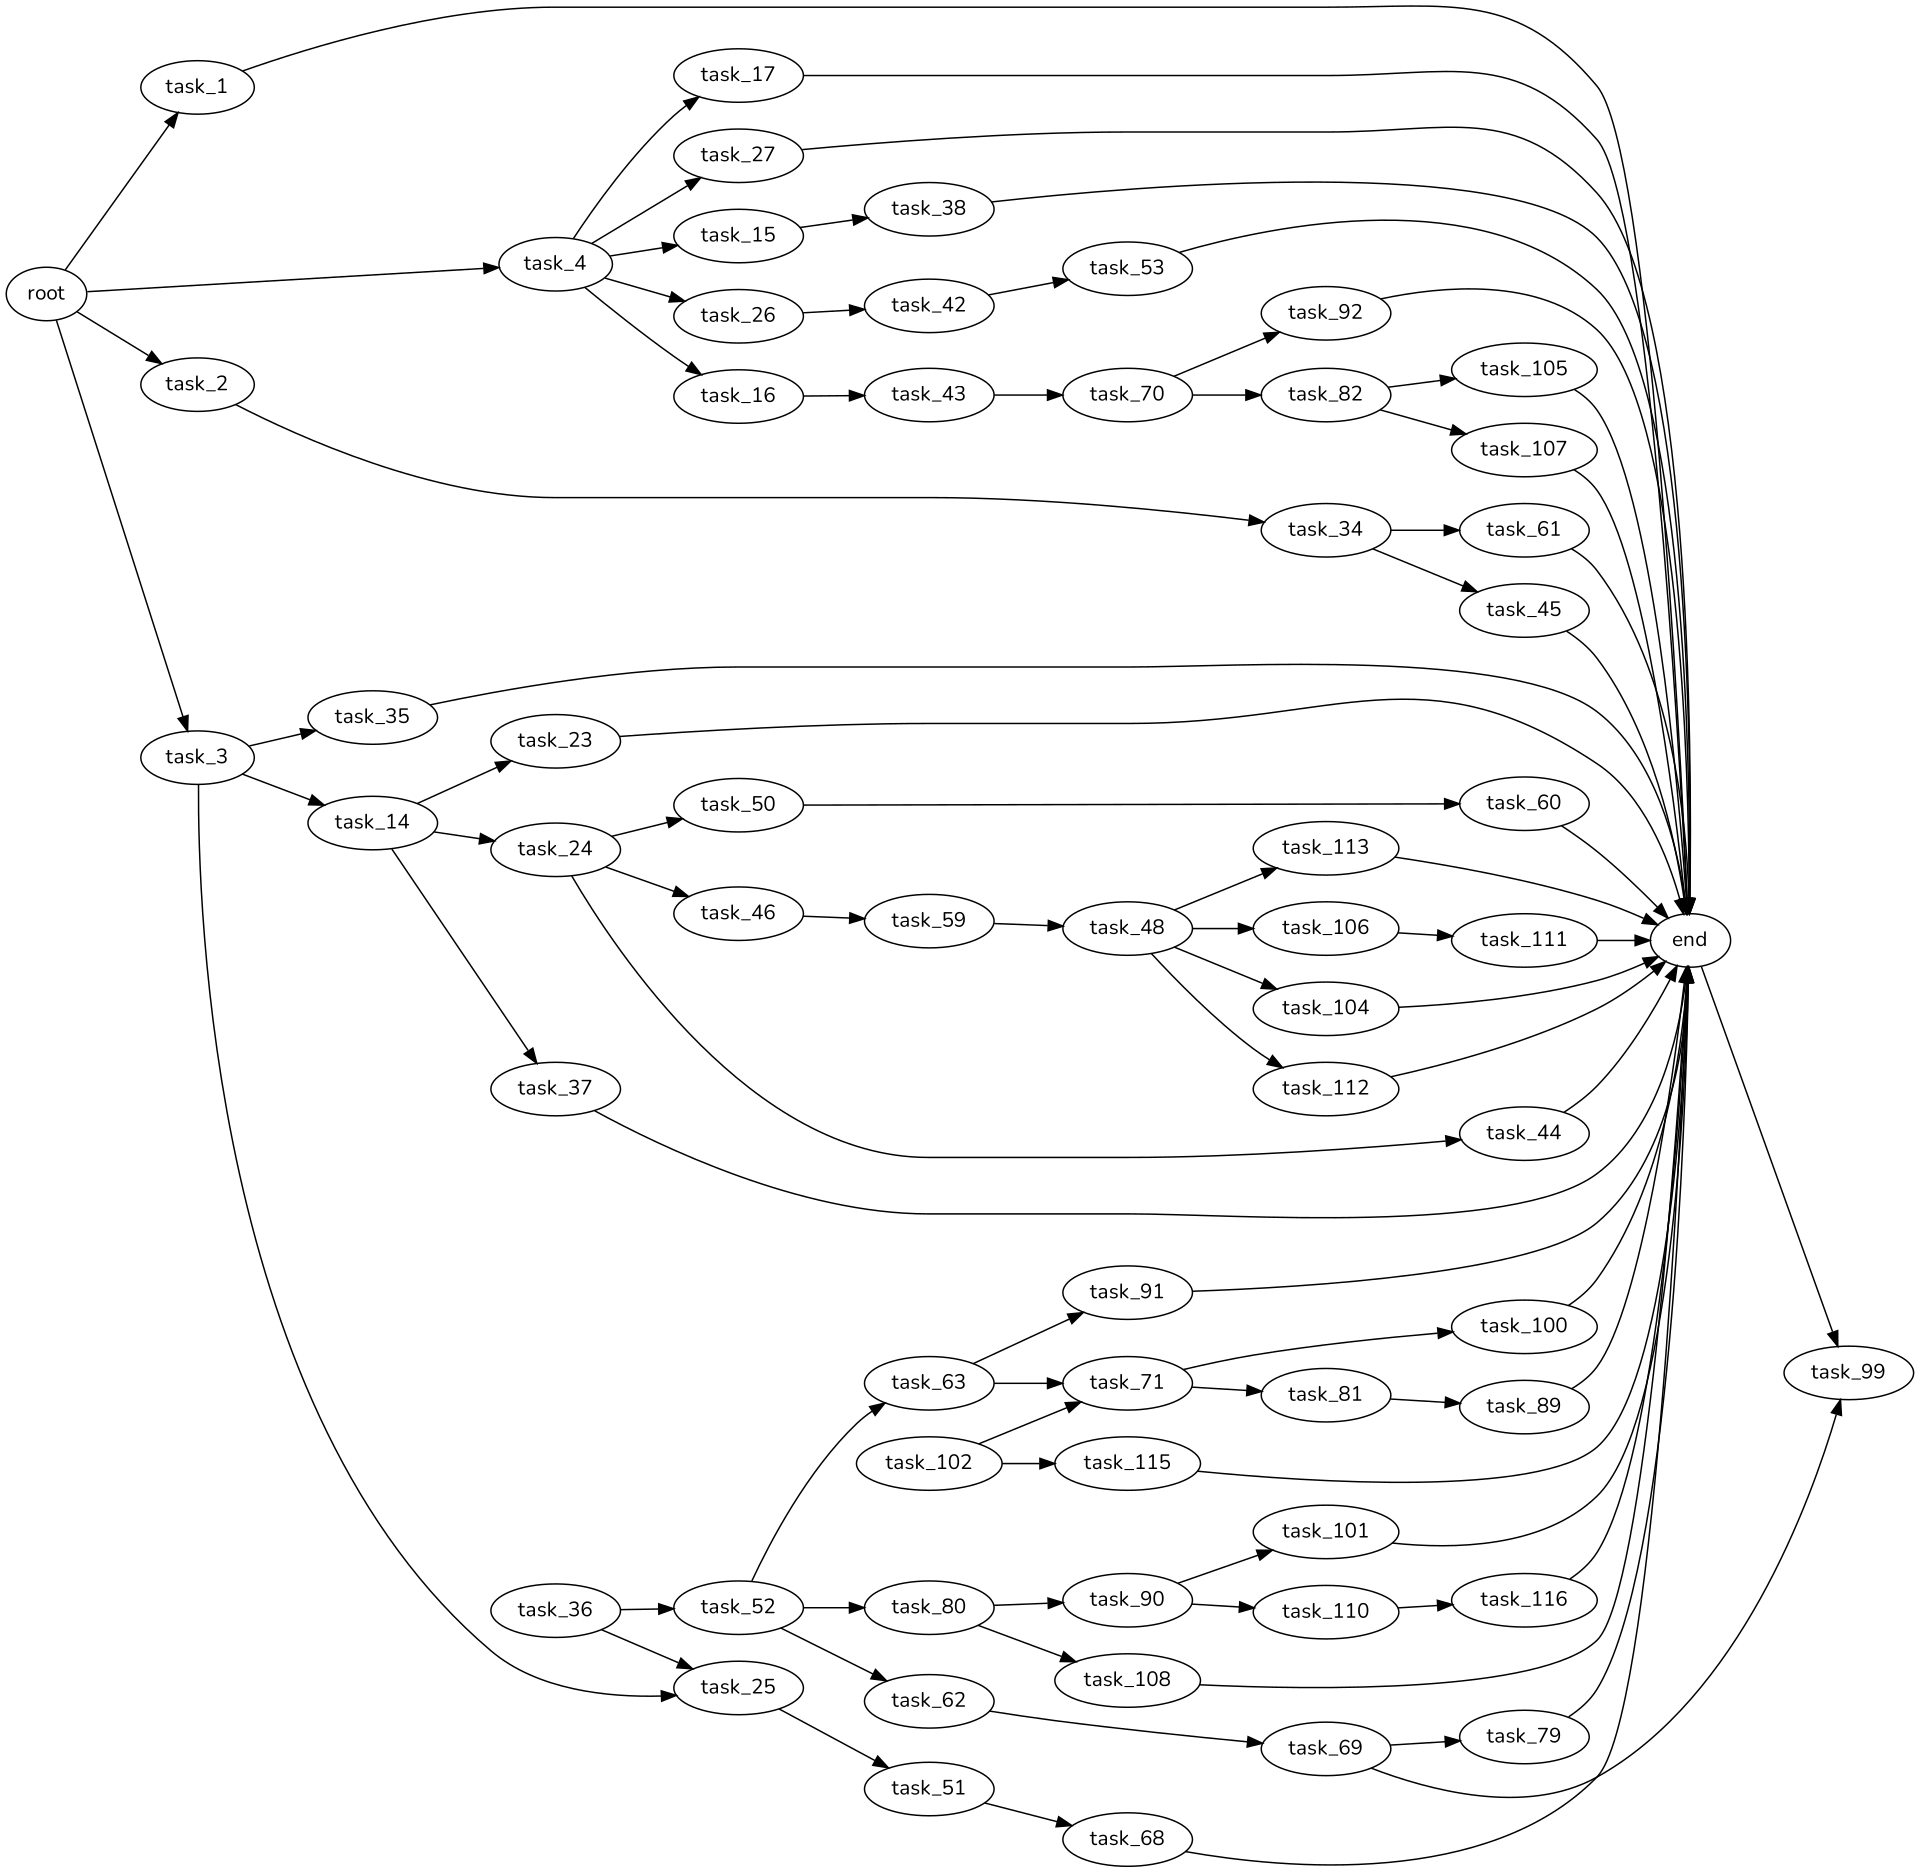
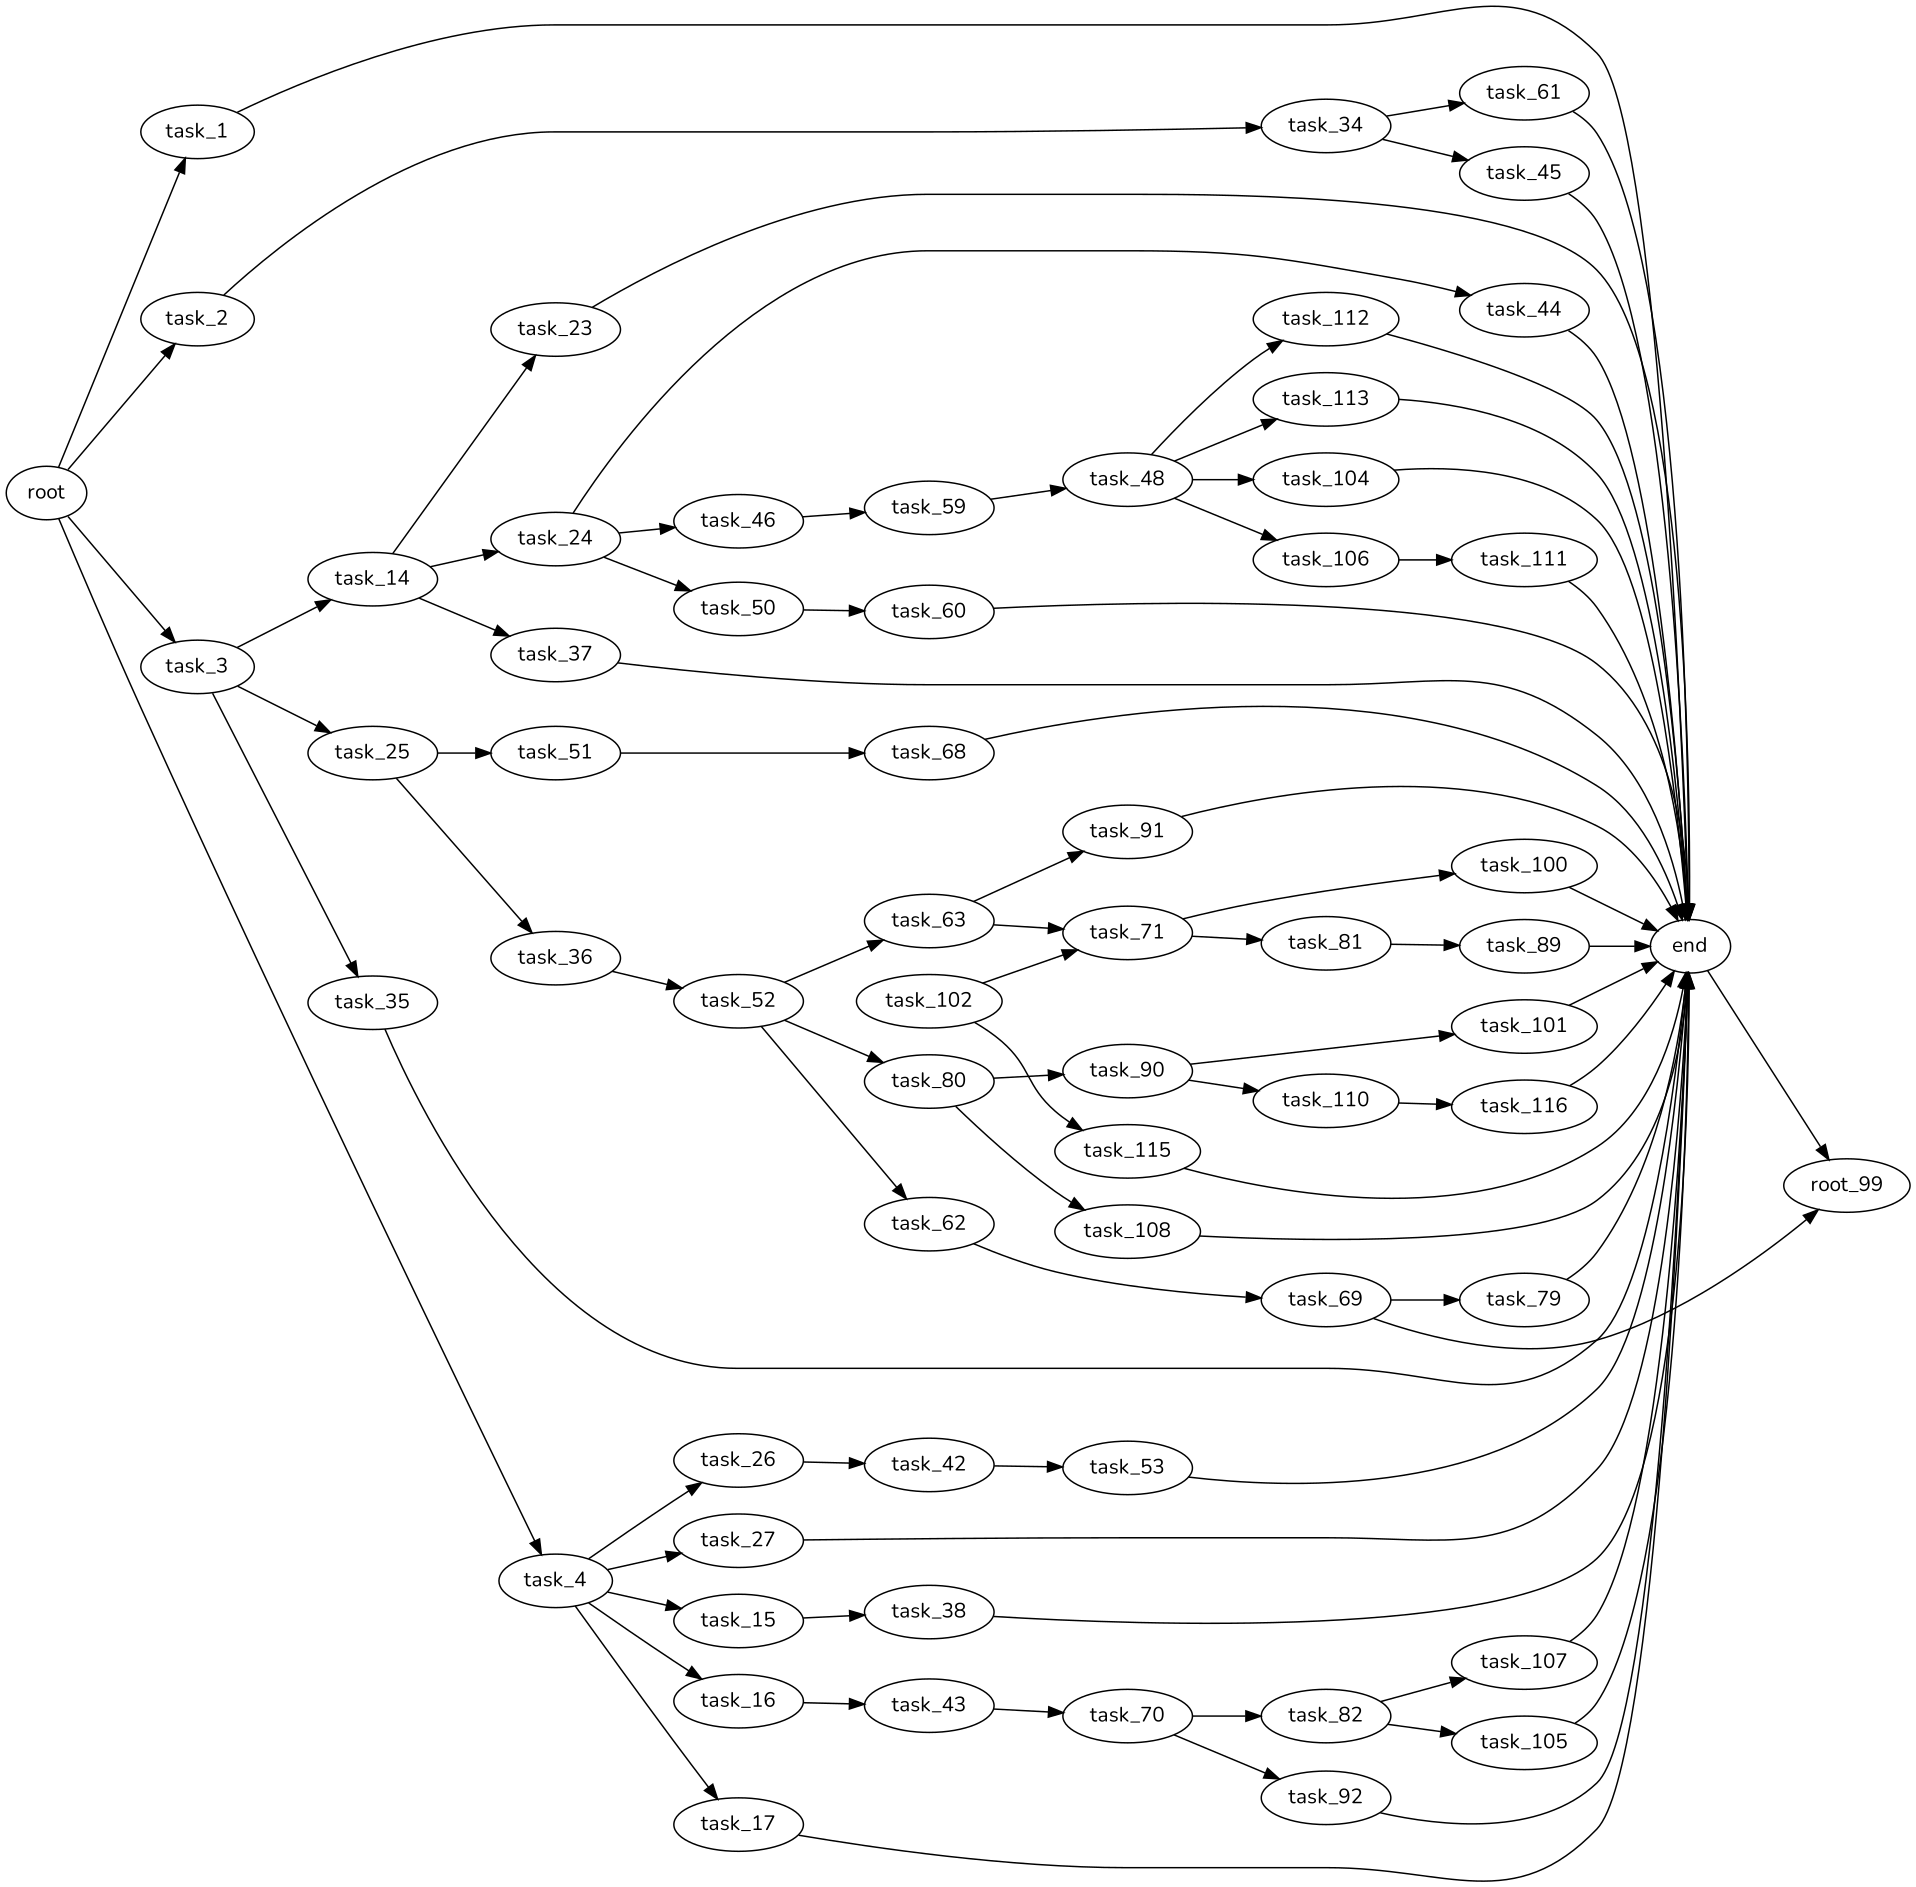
(1849, 1373) -> (1847, 1185)
(640, 1646) -> (459, 850)
